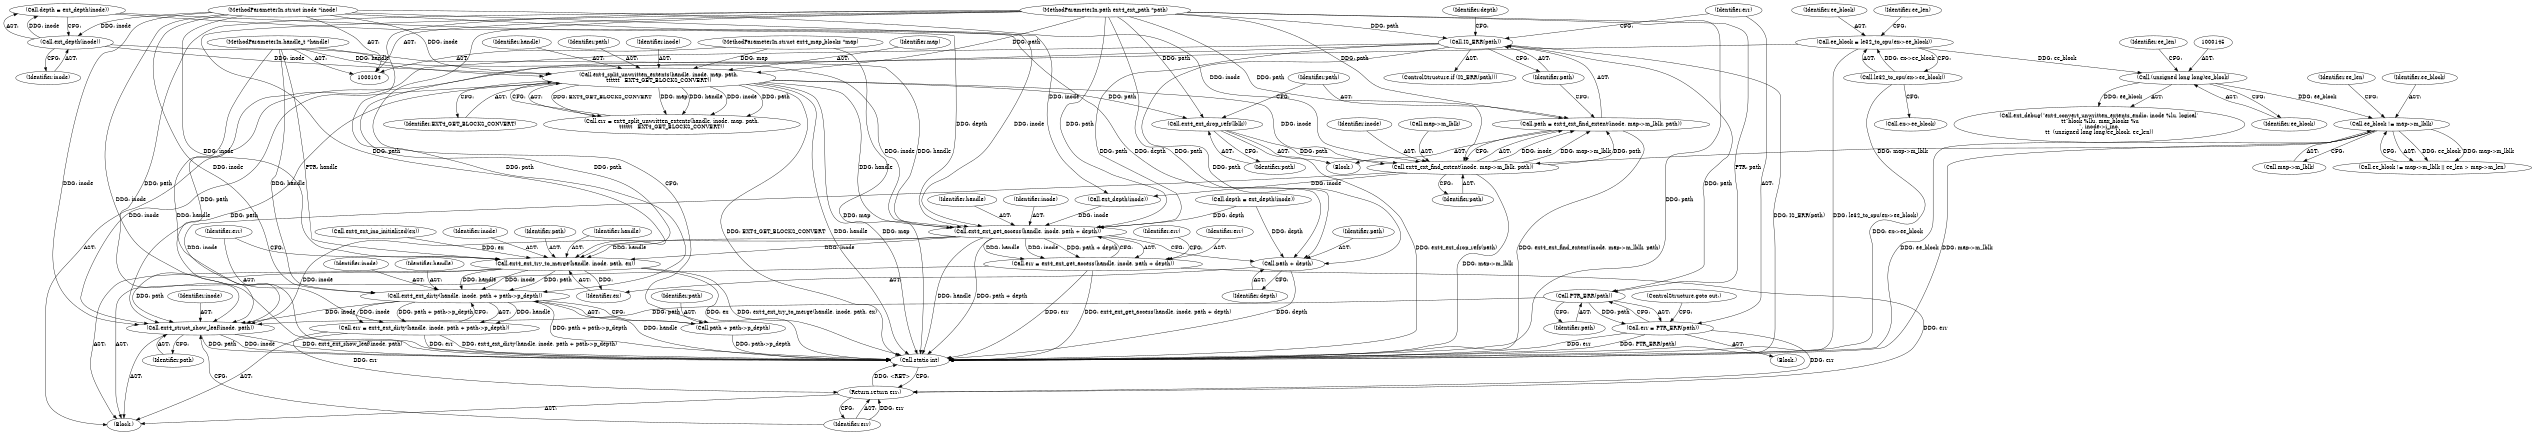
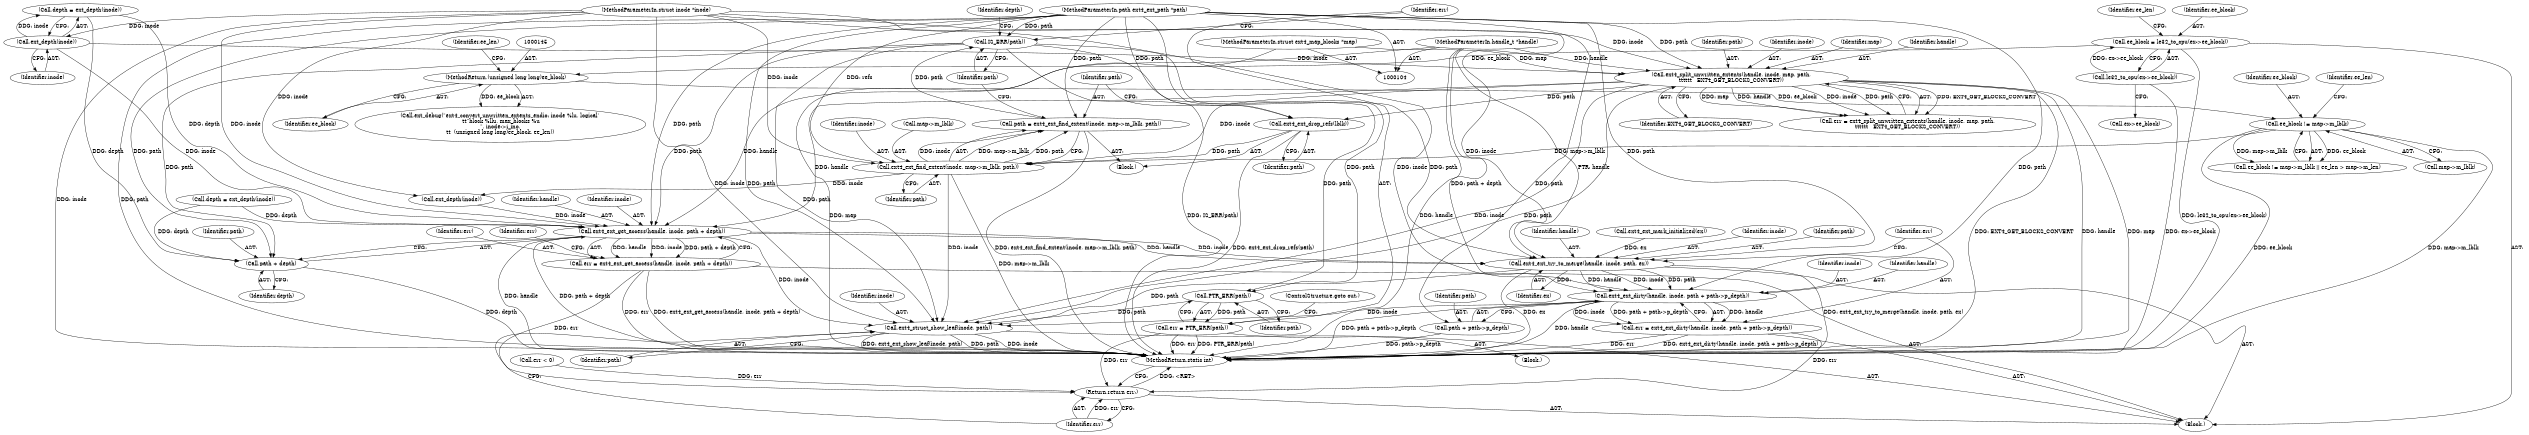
(352, 35) -> none
(1271, 78) -> (860, 78)
(1450, 78) -> none
(1604, 78) -> (929, 78)
(2183, 78) -> (506, 78)
(1748, 168) -> (1361, 168)
(288, 184) -> (1476, 184)
(673, 184) -> (1549, 184)
(376, 232) -> (1661, 232)
(958, 277) -> (443, 249)
none -> (537, 361)
(920, 361) -> (1179, 361)
